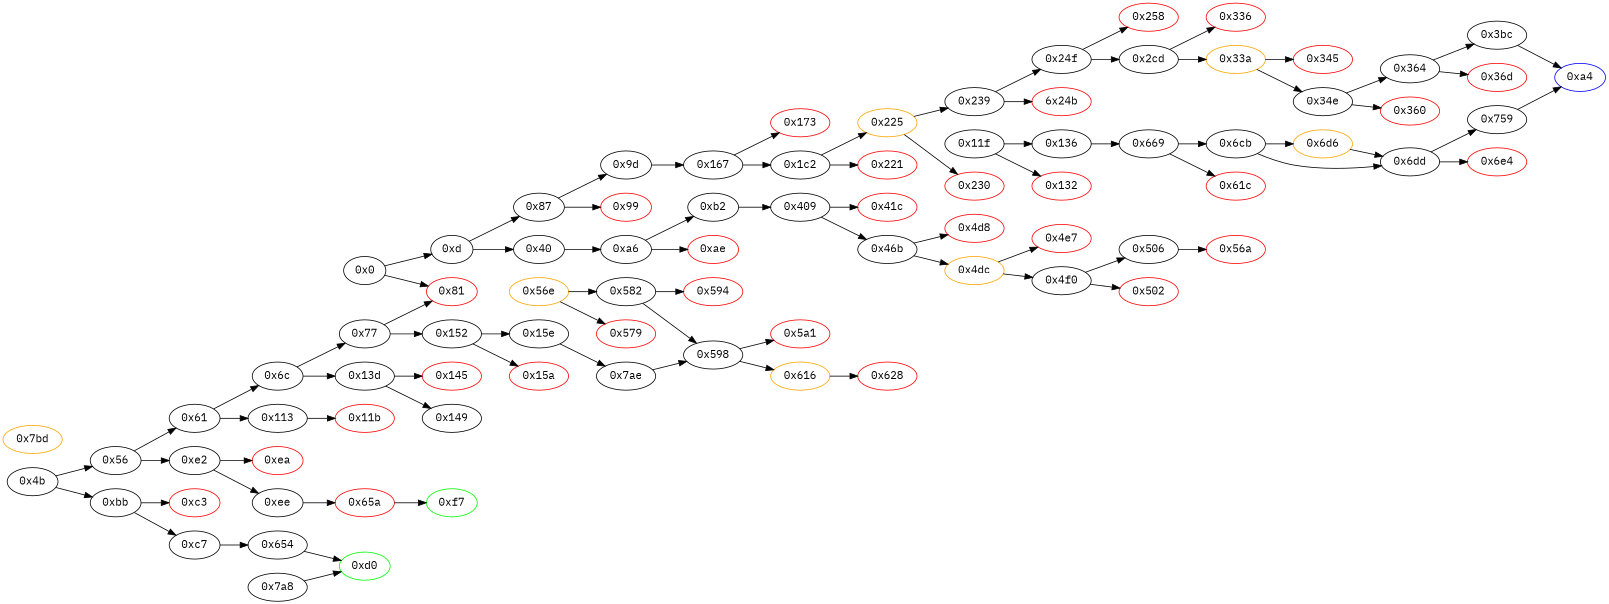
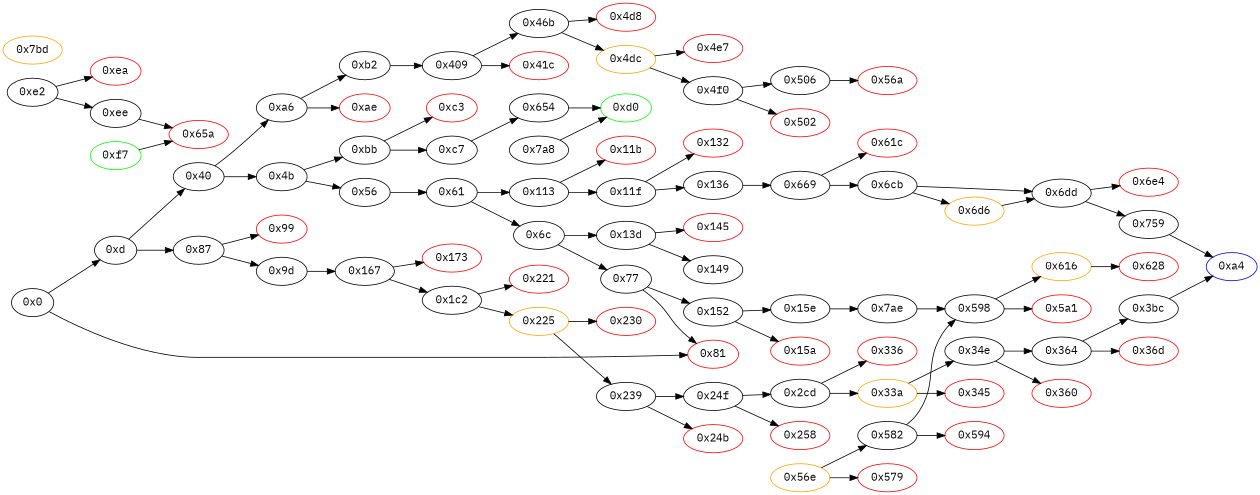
(1062, 102) -> (713, 439)
none -> (236, 177)
none -> (578, 192)
(151, 461) -> none
(406, 503) -> (152, 146)
